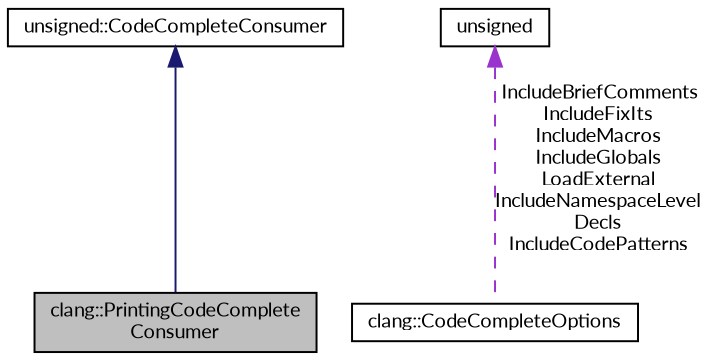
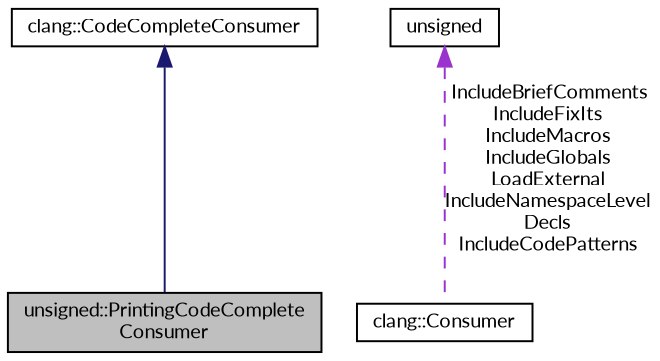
(176, 28) -> (165, 28)
(176, 322) -> (165, 322)
(495, 322) -> (445, 322)
